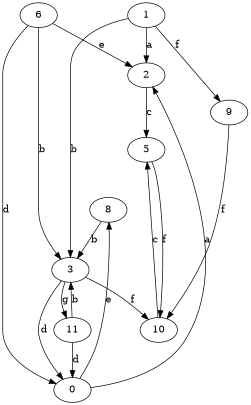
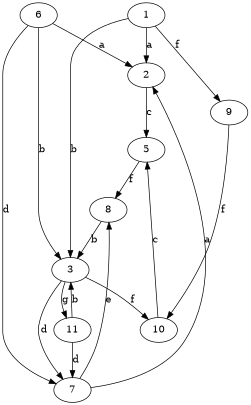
(102, 45) -> (102, 45)
(162, 236) -> (129, 177)
(72, 390) -> (72, 390)
